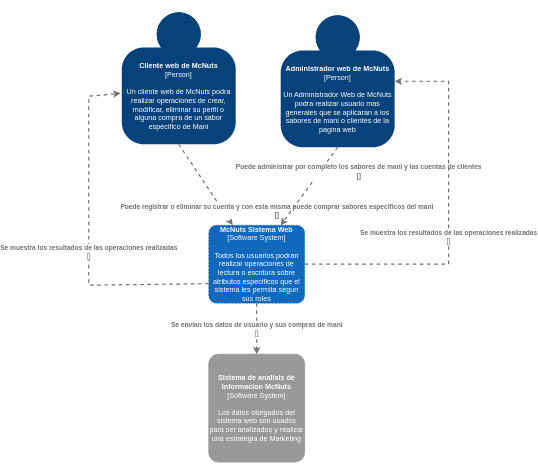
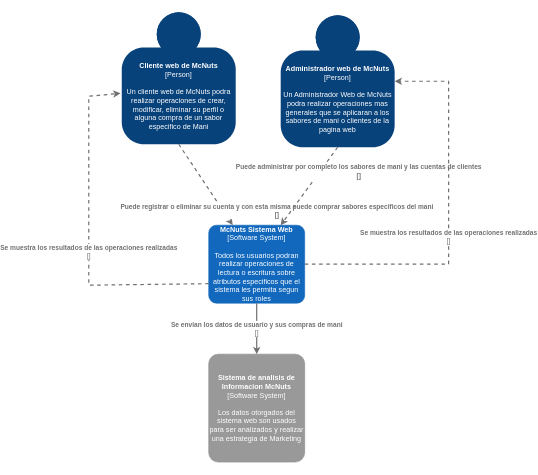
(338, 99) -> (338, 99)
(257, 264) -> (257, 264)
(257, 311) -> (257, 311)
